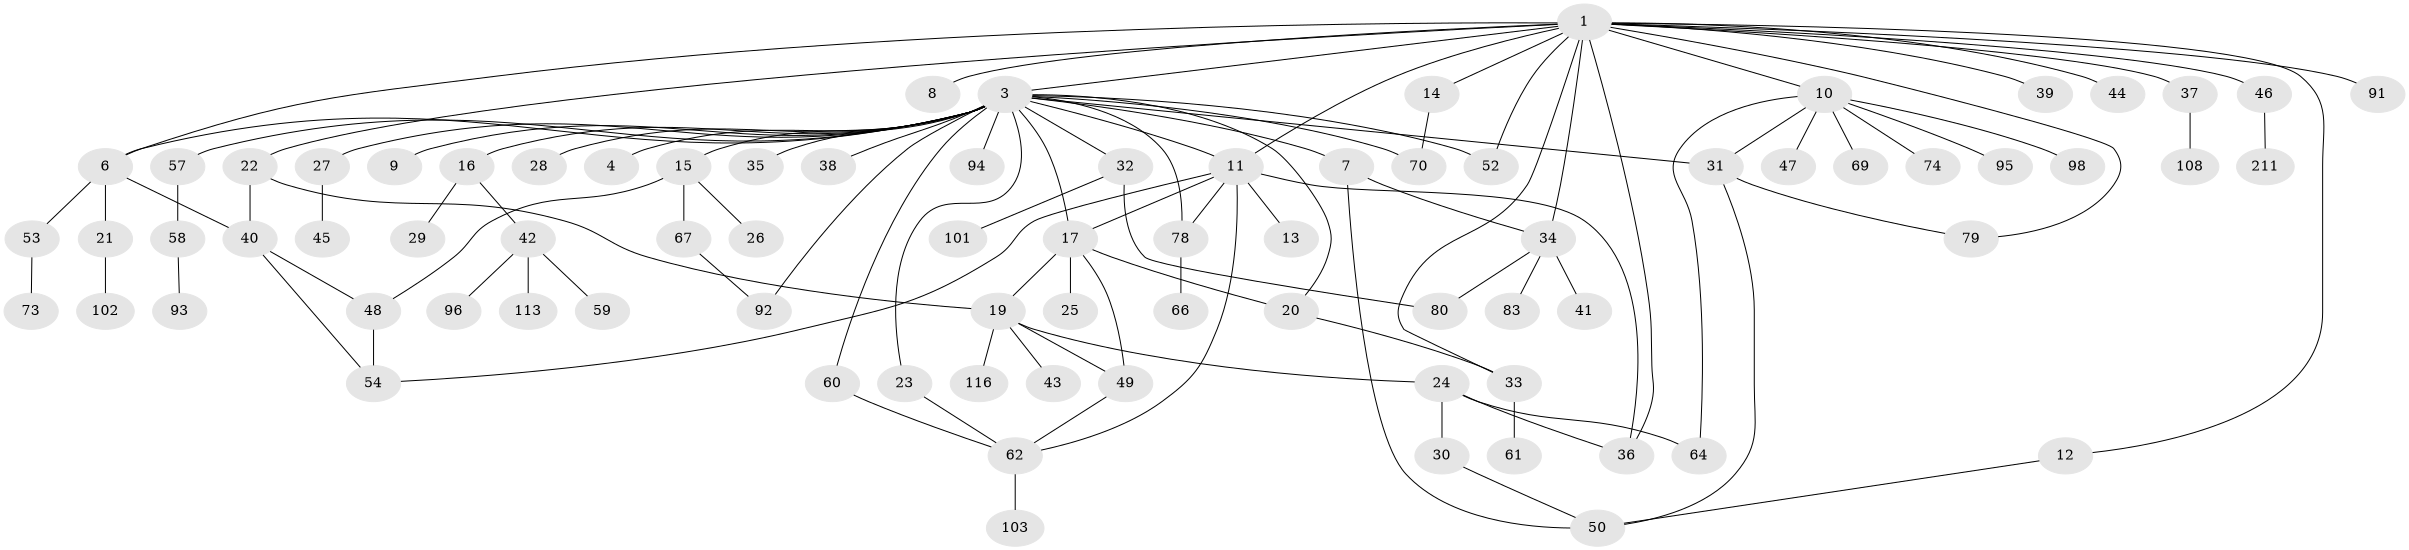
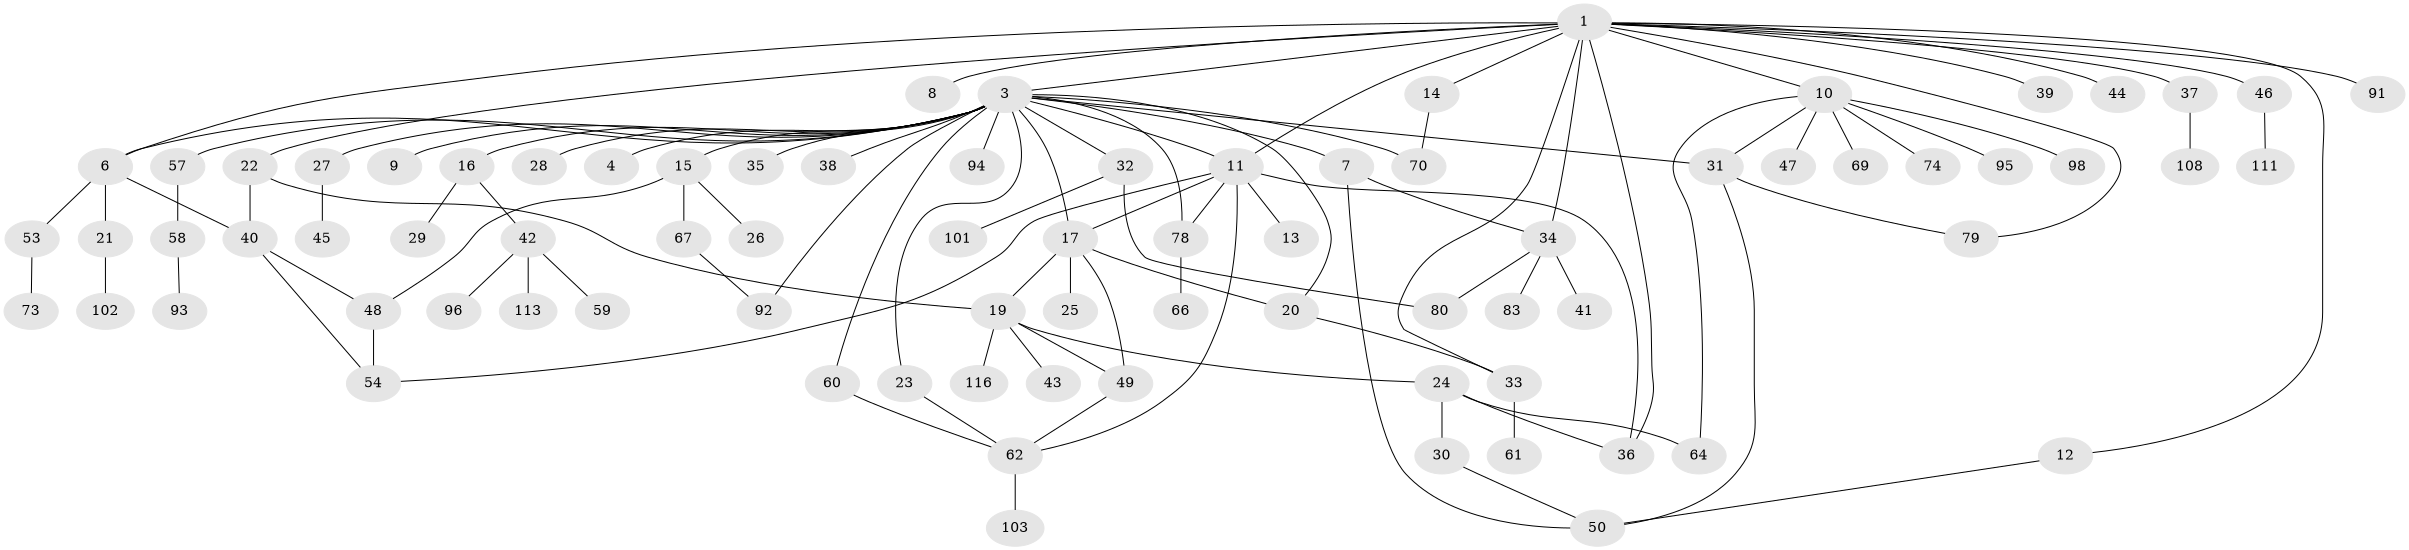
(1491, 167) -> none
(2265, 167) -> (2265, 167)
